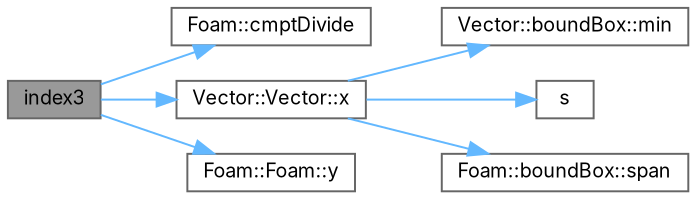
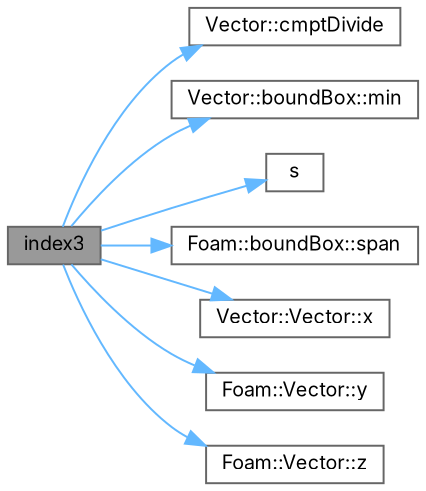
(271, 27) -> (295, 27)
(408, 66) -> (125, 169)
(441, 100) -> (174, 207)
(408, 134) -> (126, 246)
(271, 173) -> (295, 391)
none -> (295, 464)
